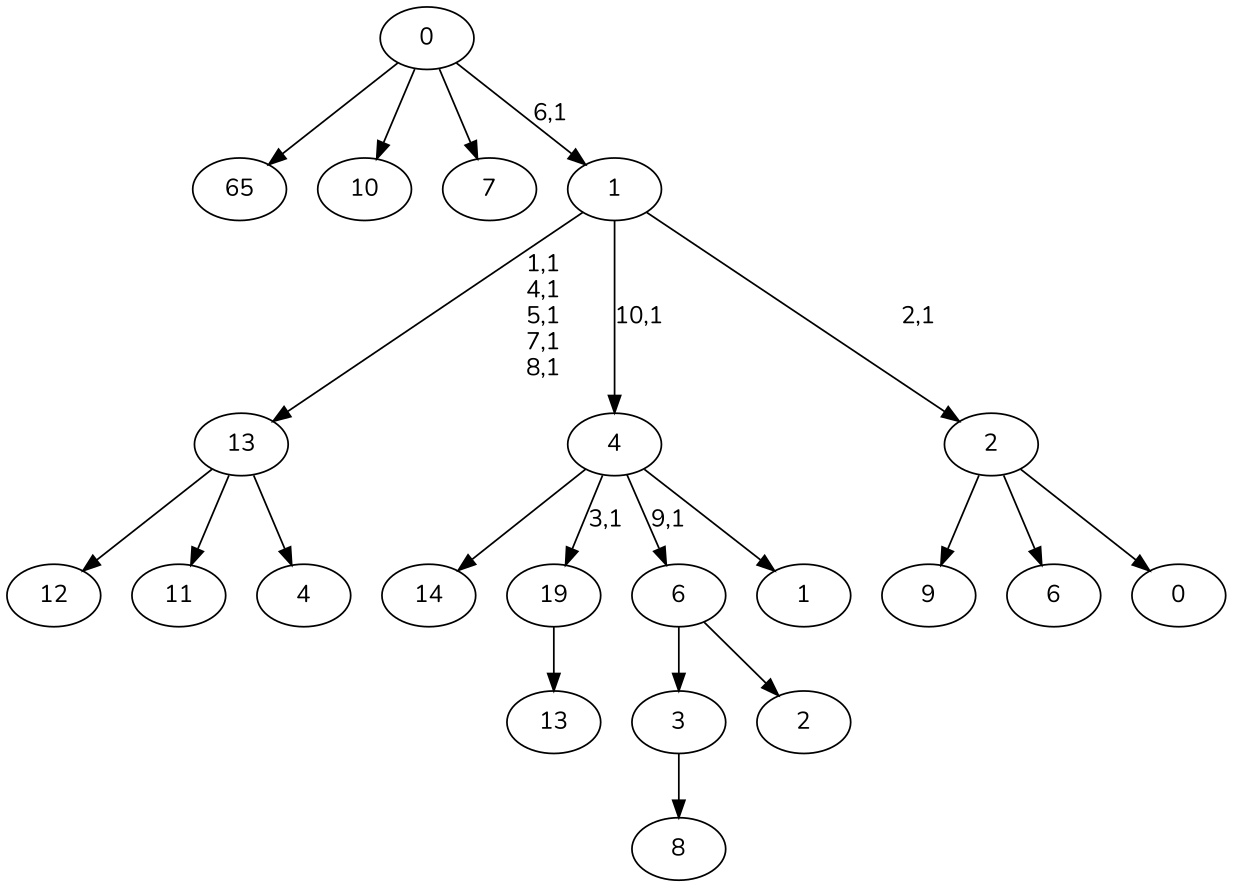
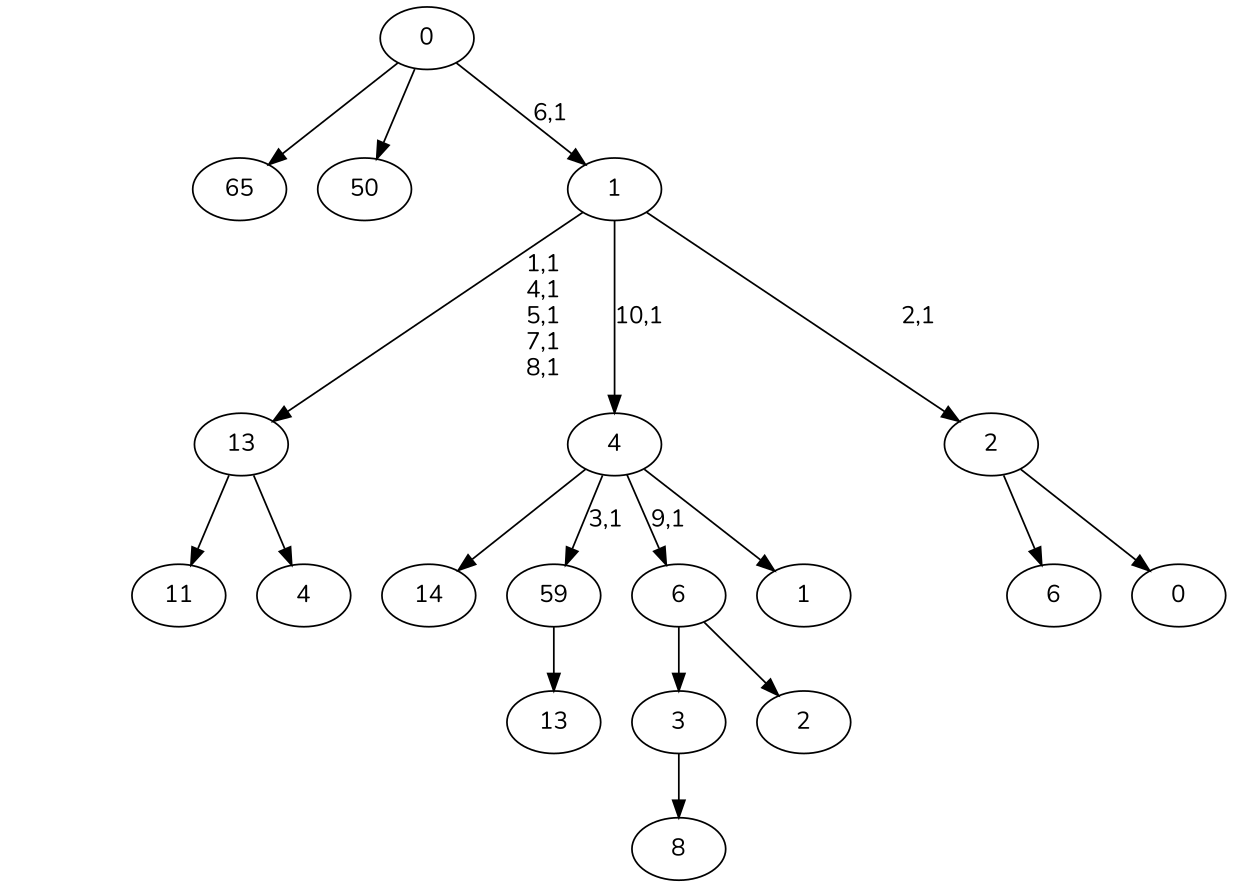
(365, 189) -> (365, 189)
(490, 189) -> none
(54, 595) -> none
(554, 595) -> (554, 595)
(929, 595) -> none
